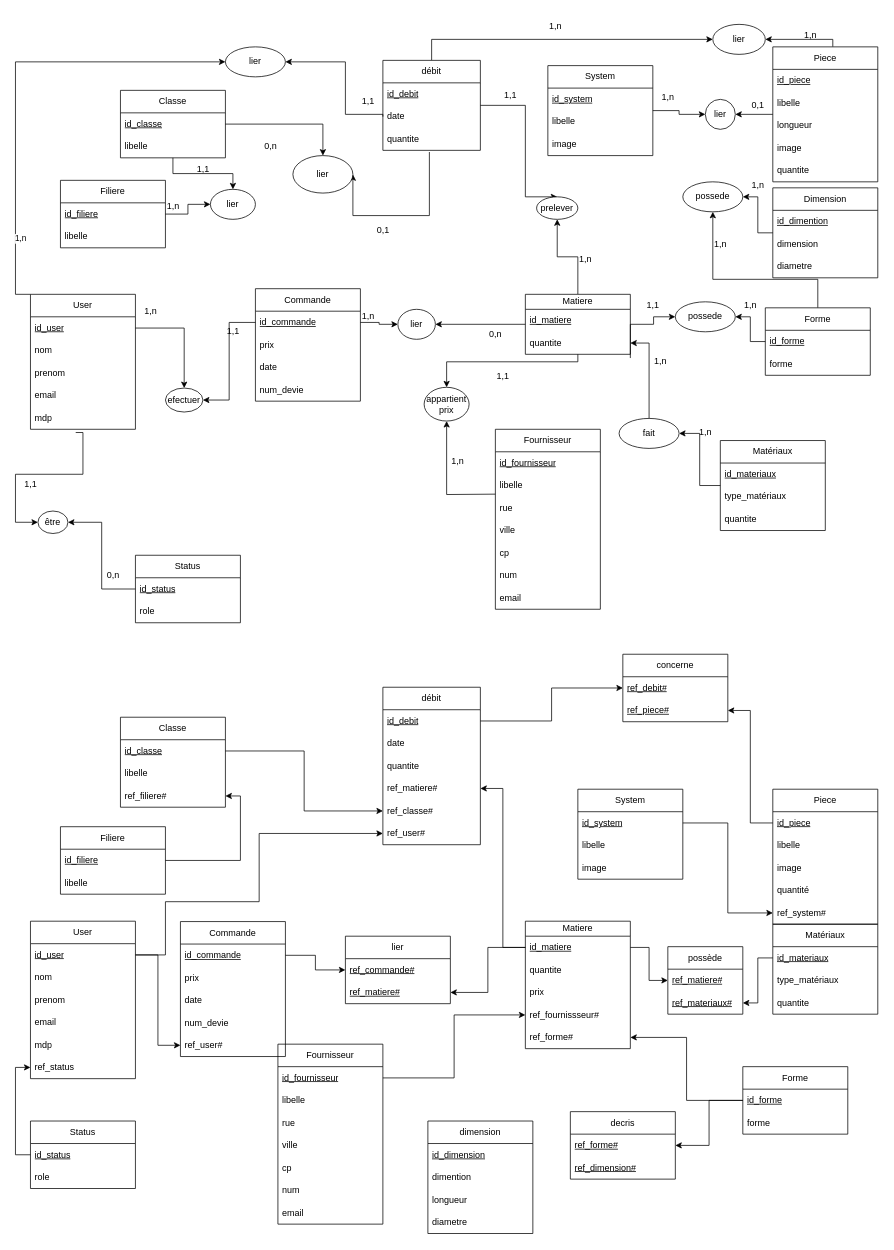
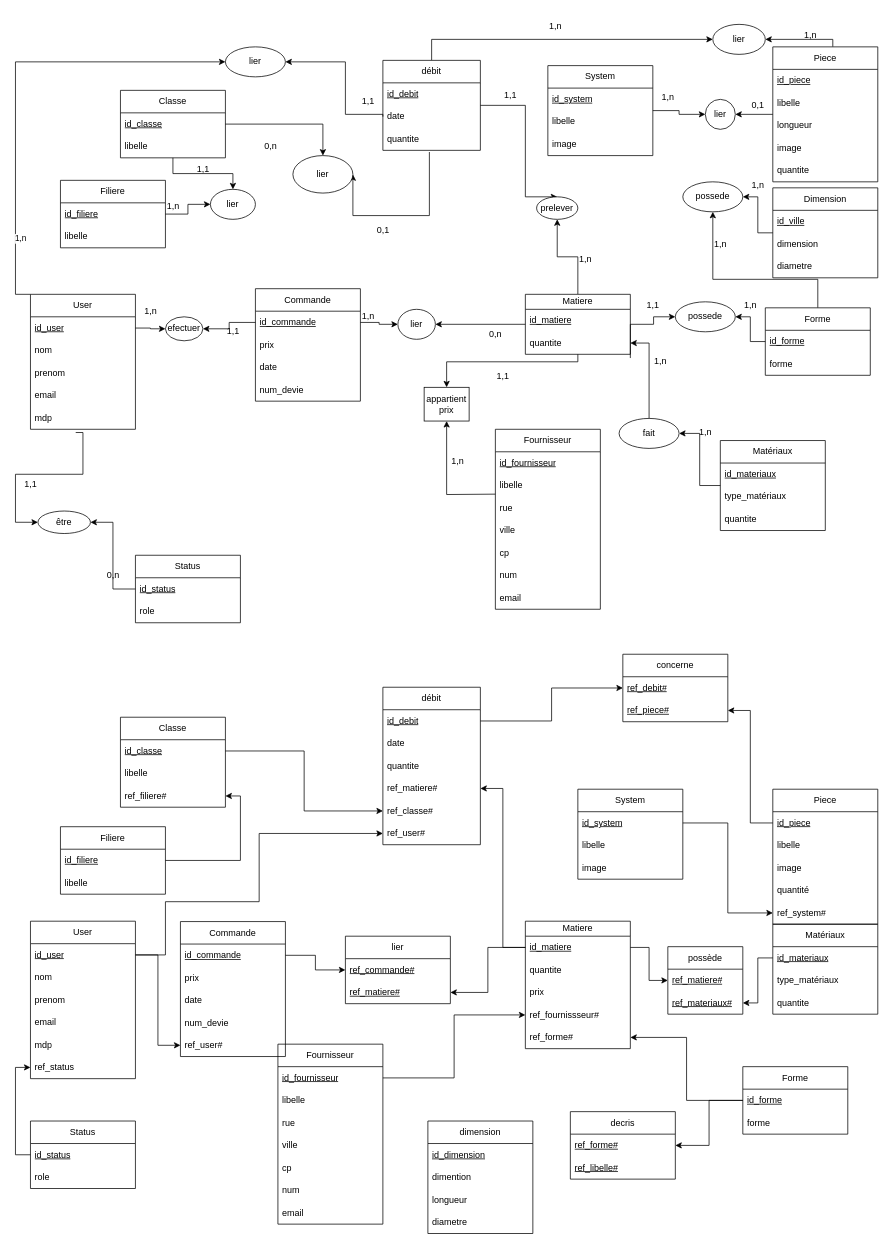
(804, 222) -> (793, 222)
(184, 400) -> (184, 329)
(447, 404) -> (447, 404)
(53, 522) -> (64, 522)
(608, 1168) -> (600, 1168)
